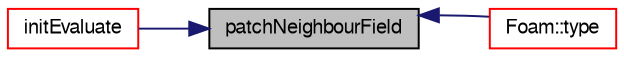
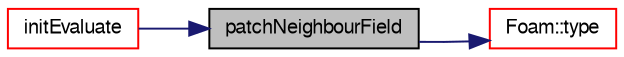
(464, 16) -> (444, 42)
